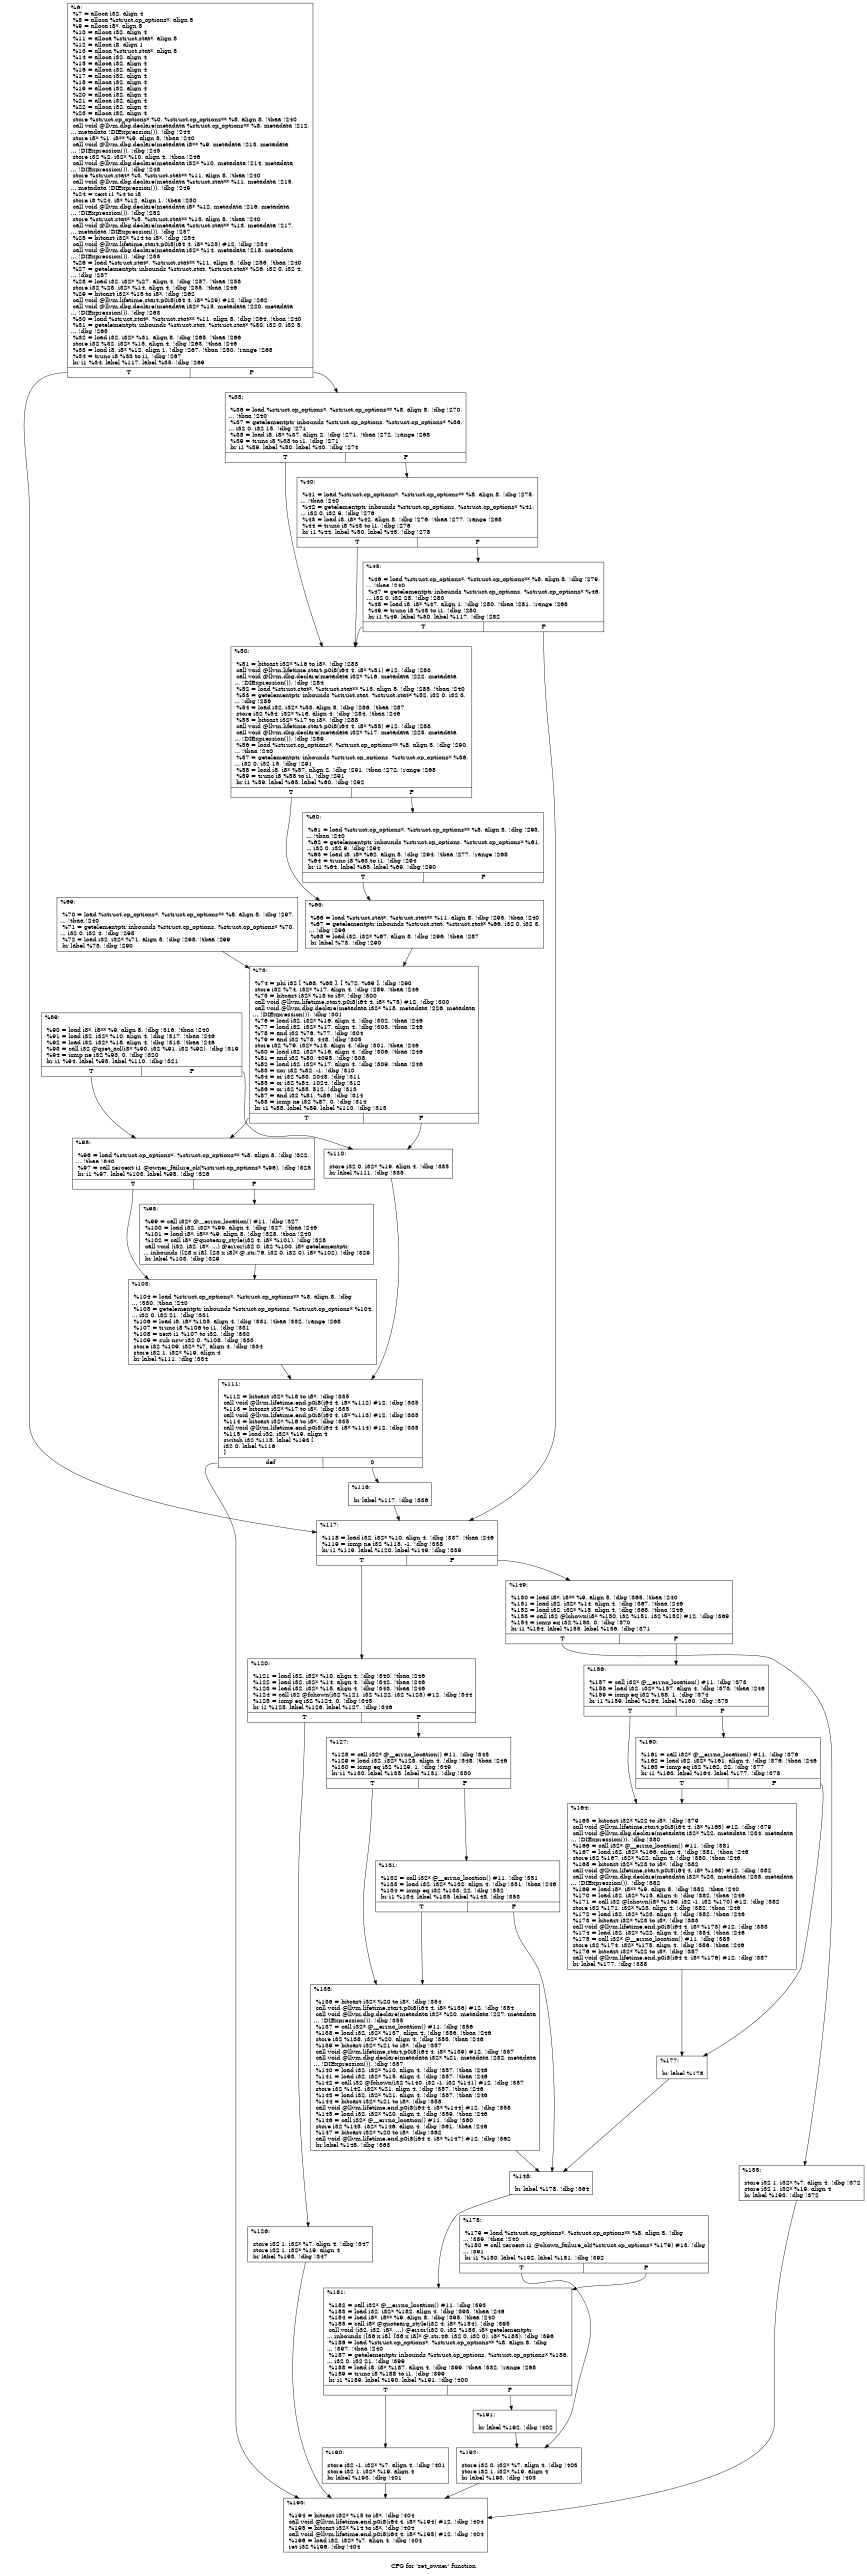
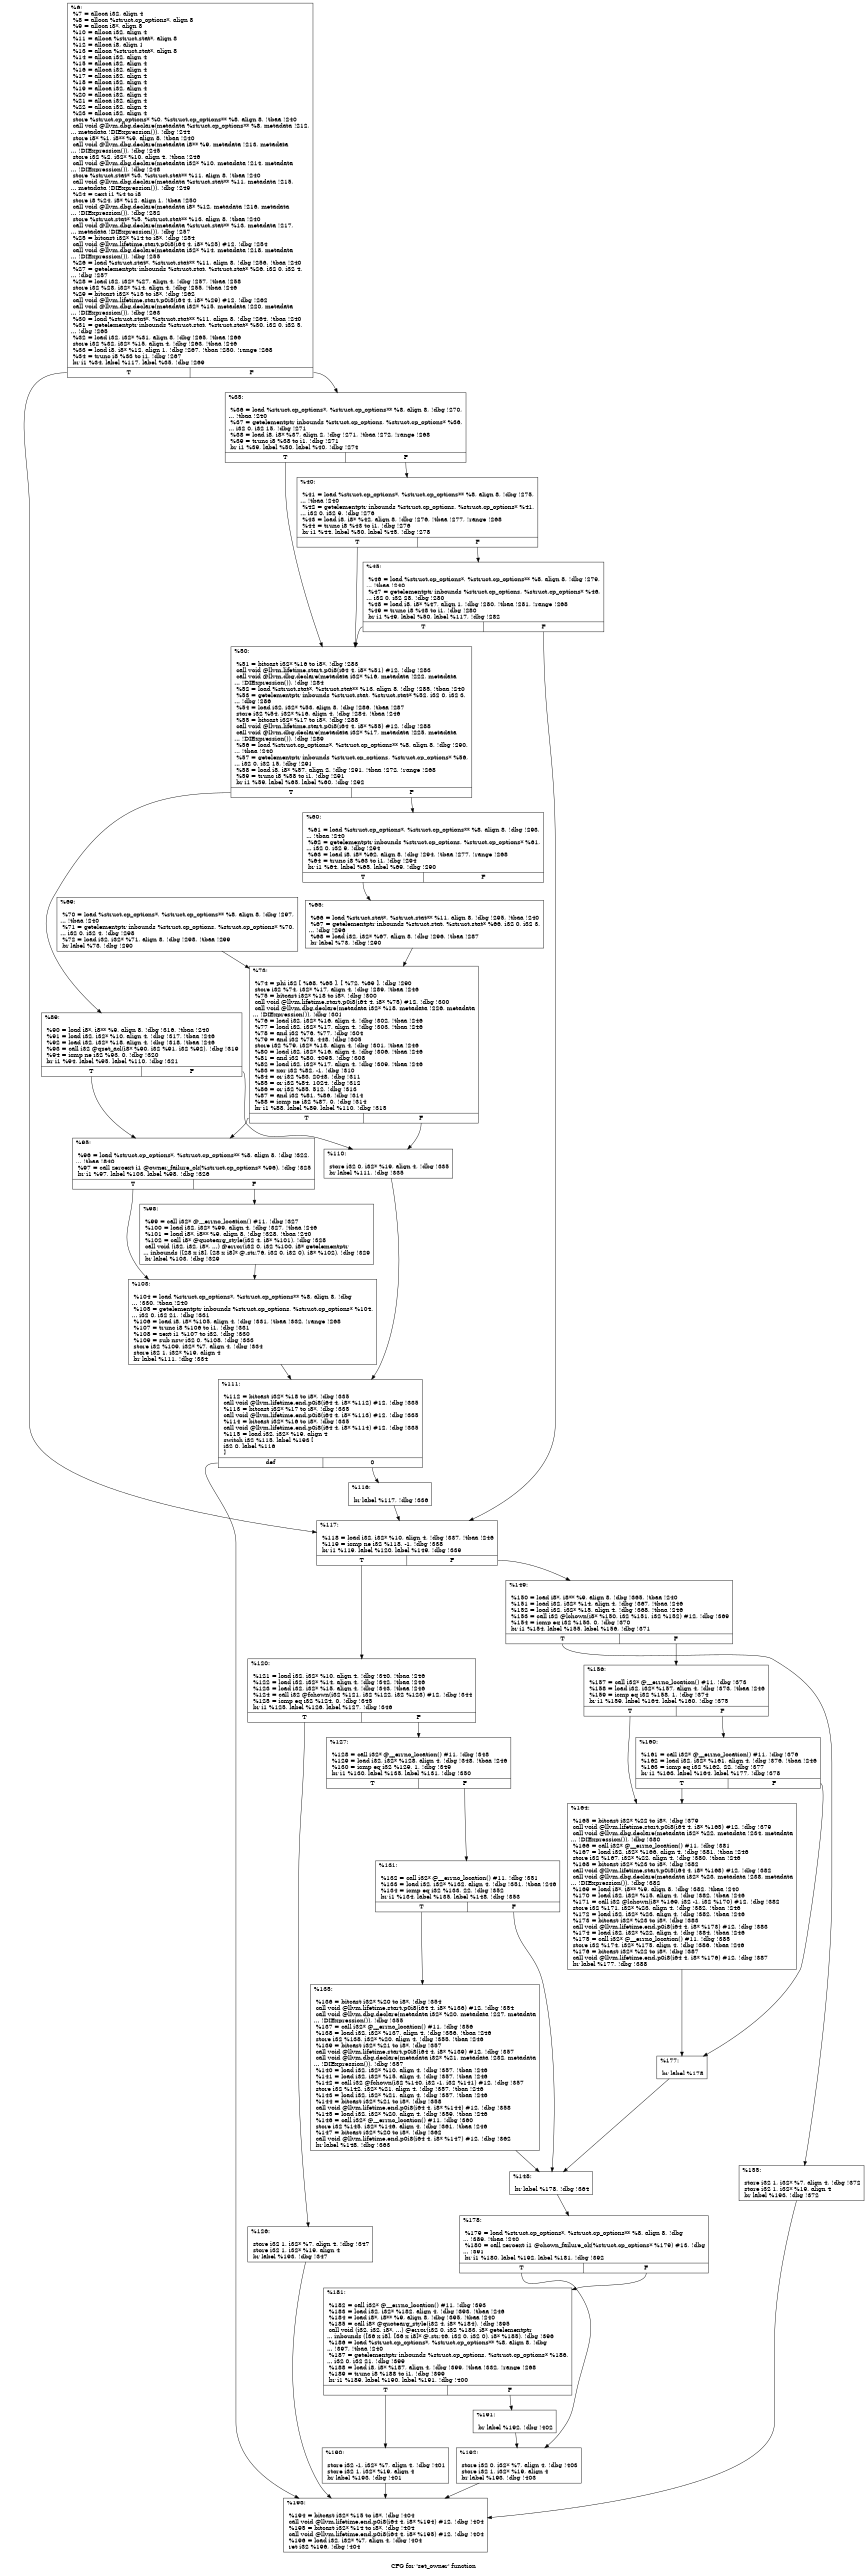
(286, 853) -> (77, 860)
(364, 1885) -> none
(453, 2221) -> (562, 2203)
